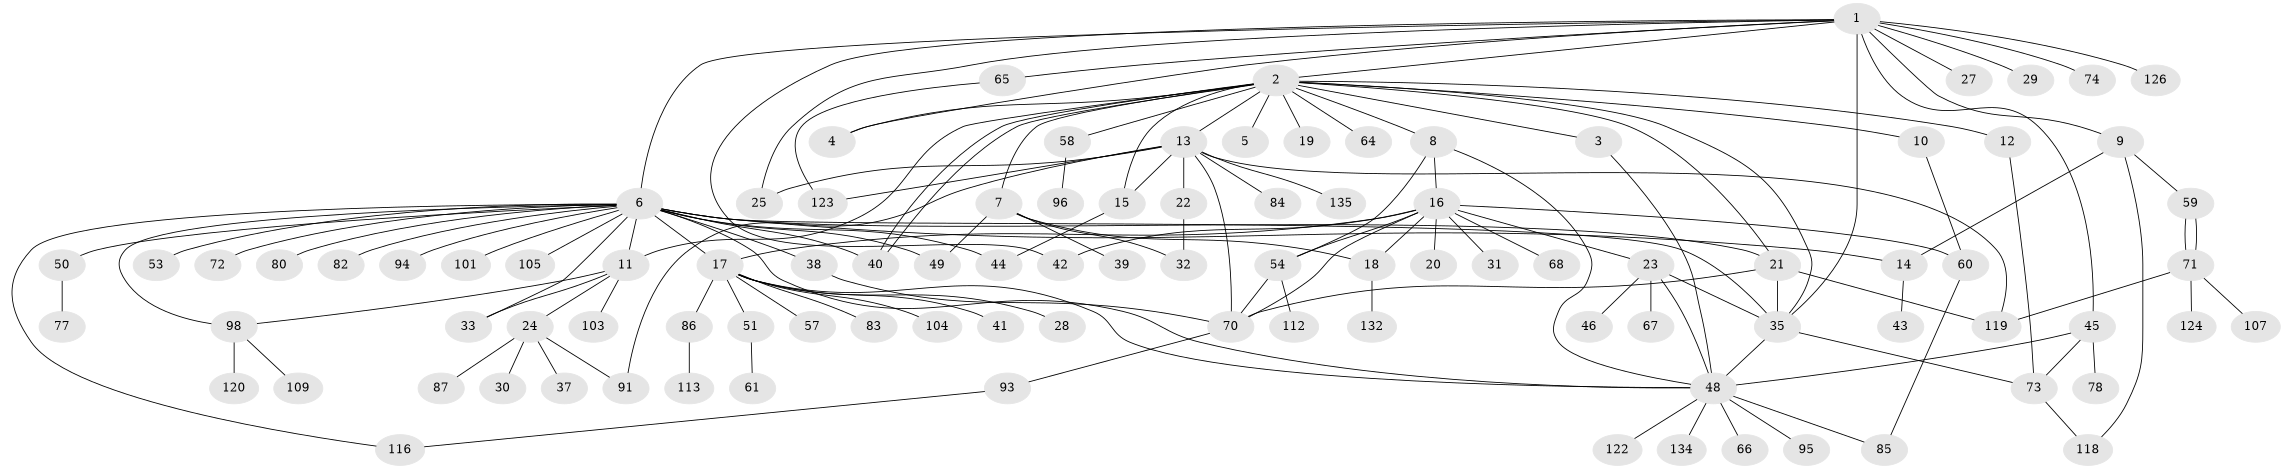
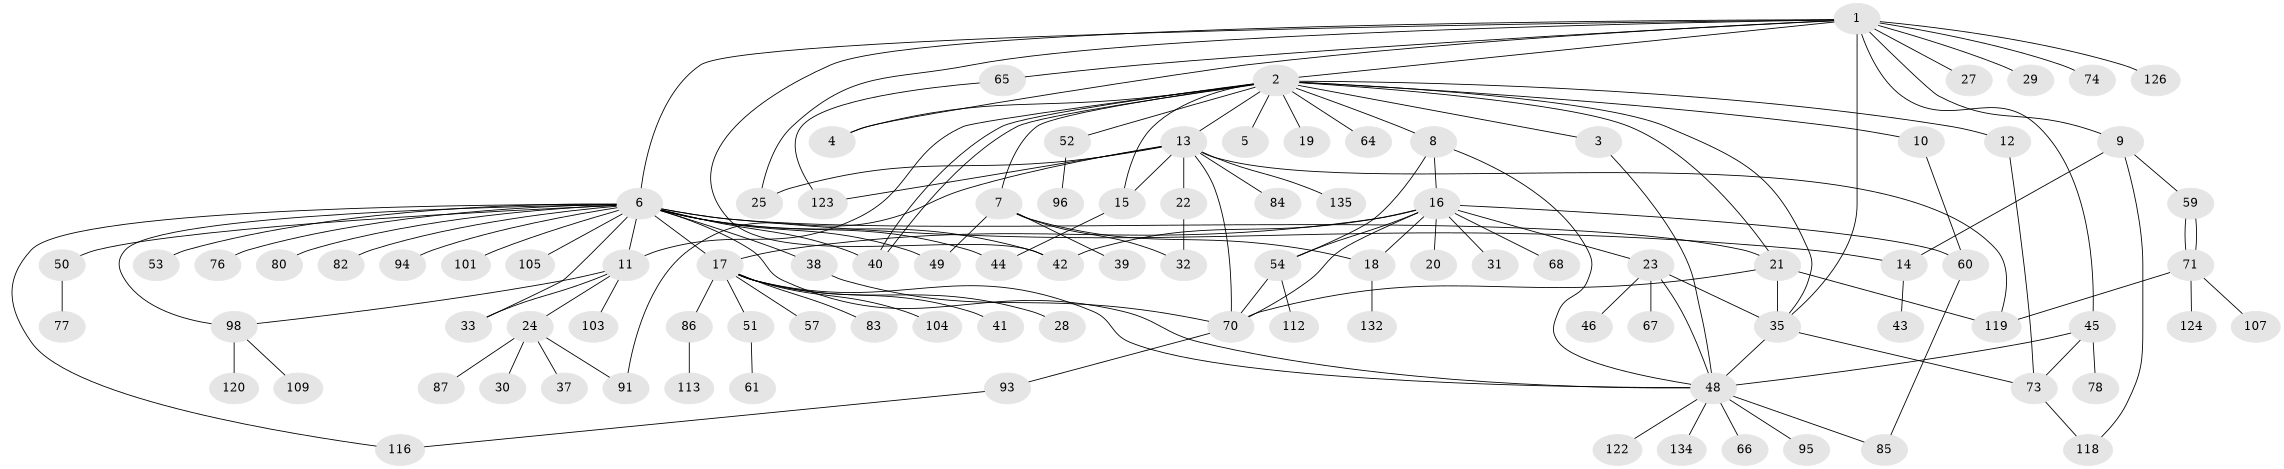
(1067, 142) -> (1067, 142)
(1225, 225) -> (853, 229)
(218, 265) -> (218, 265)
